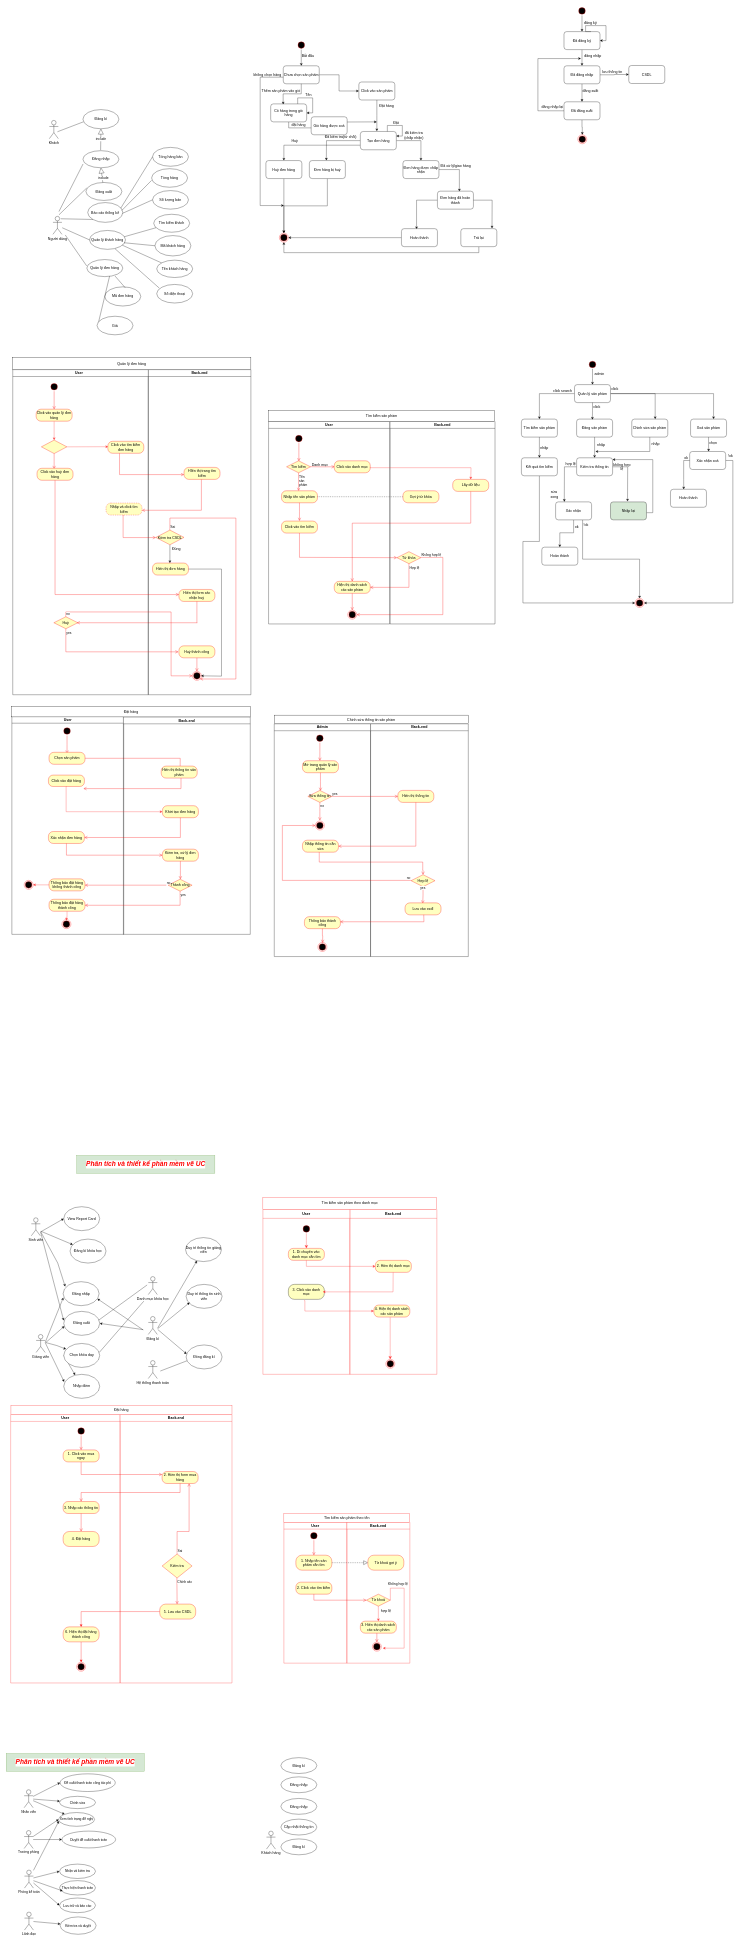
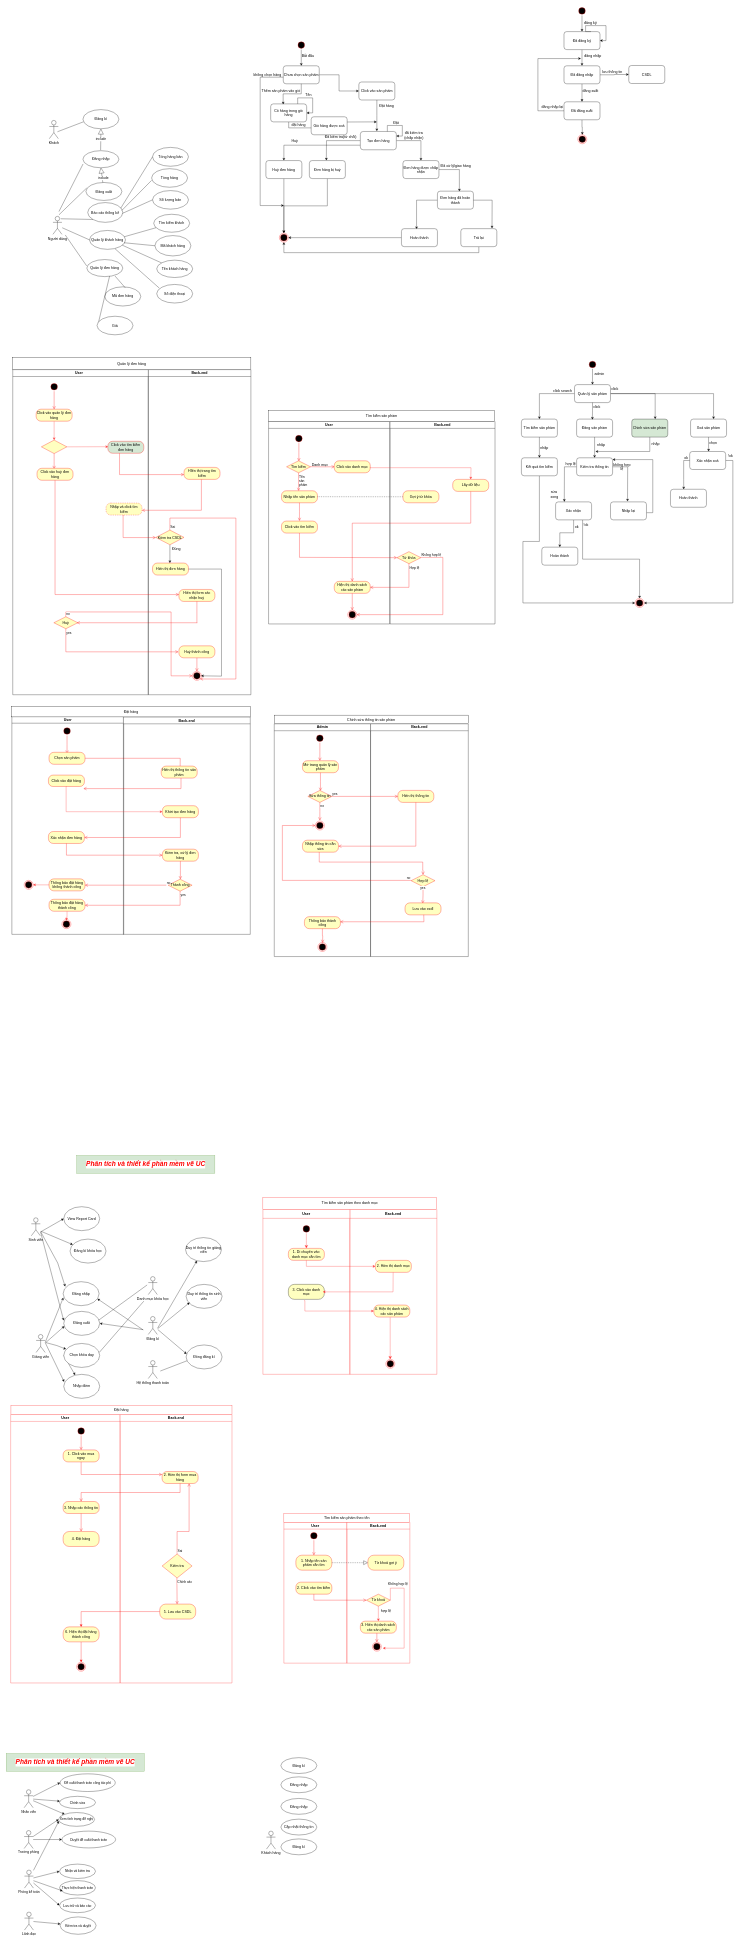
(650, 428) -> (650, 428)
(126, 447) -> (126, 447)
(629, 511) -> (629, 511)
